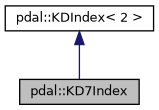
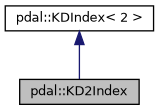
(79, 92) -> (79, 92)
